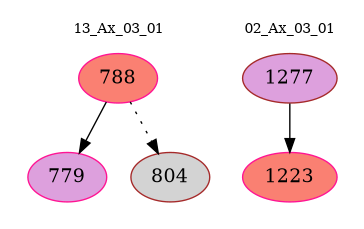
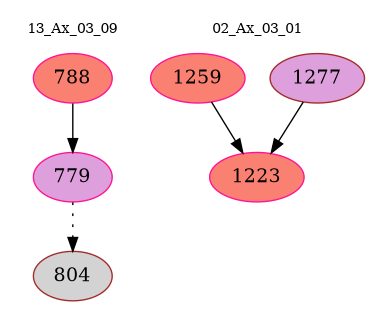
(119, 30) -> (73, 30)
none -> (198, 78)
(141, 122) -> (73, 220)
